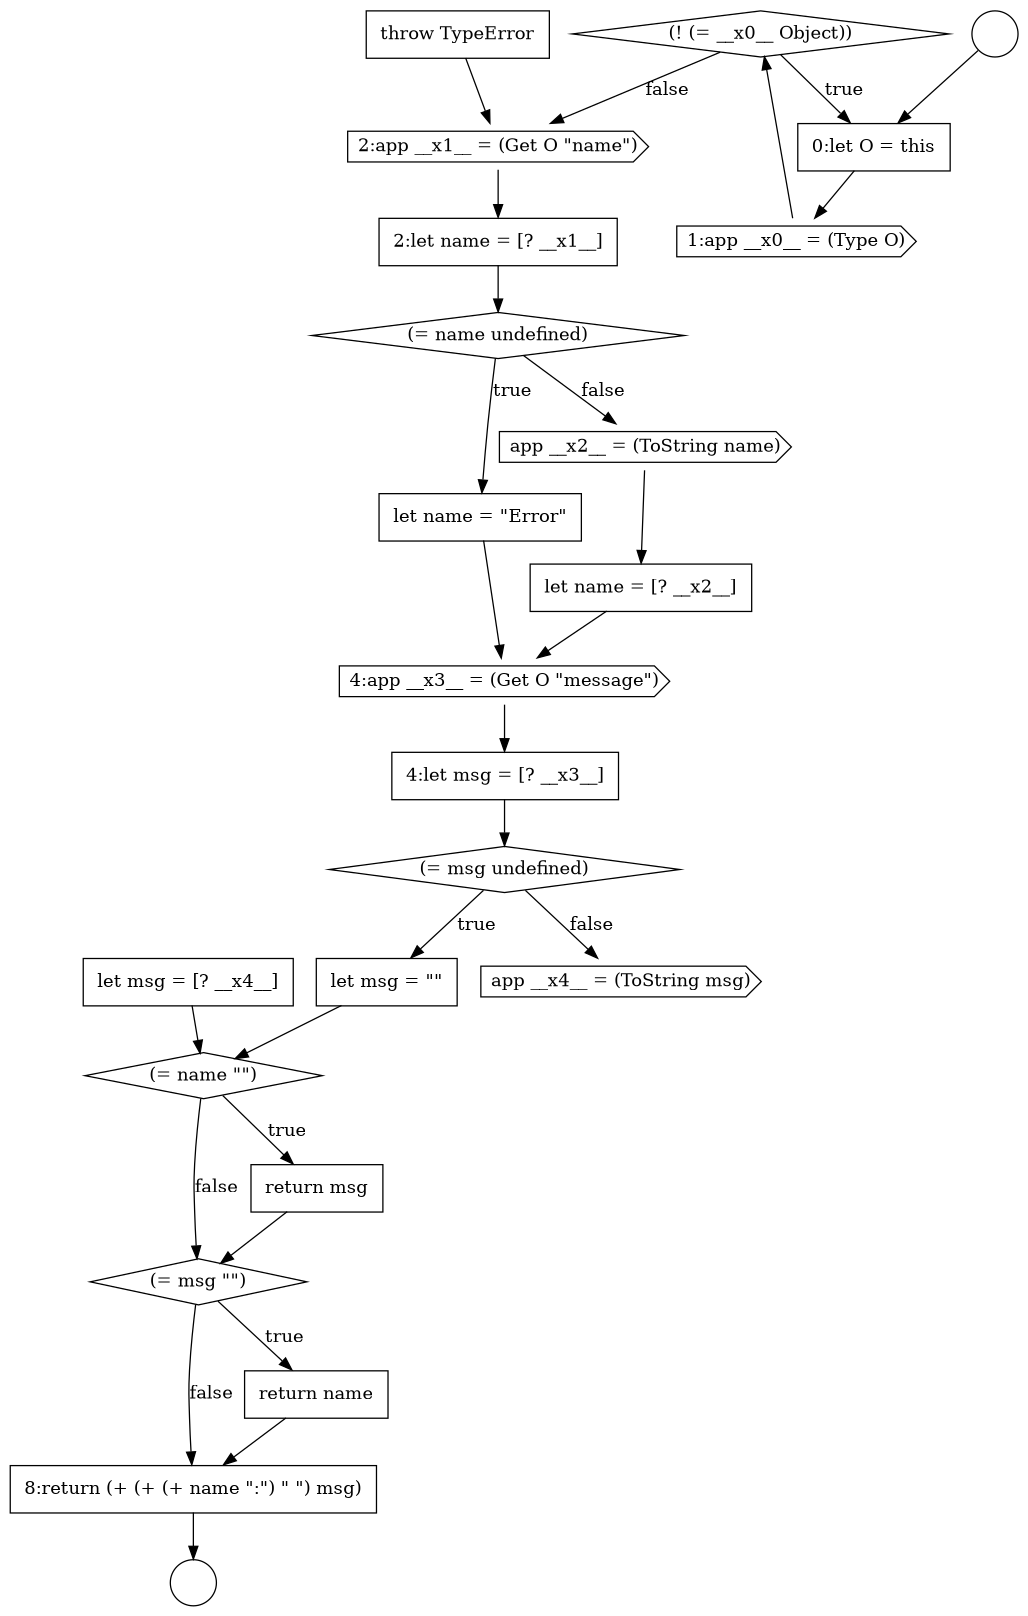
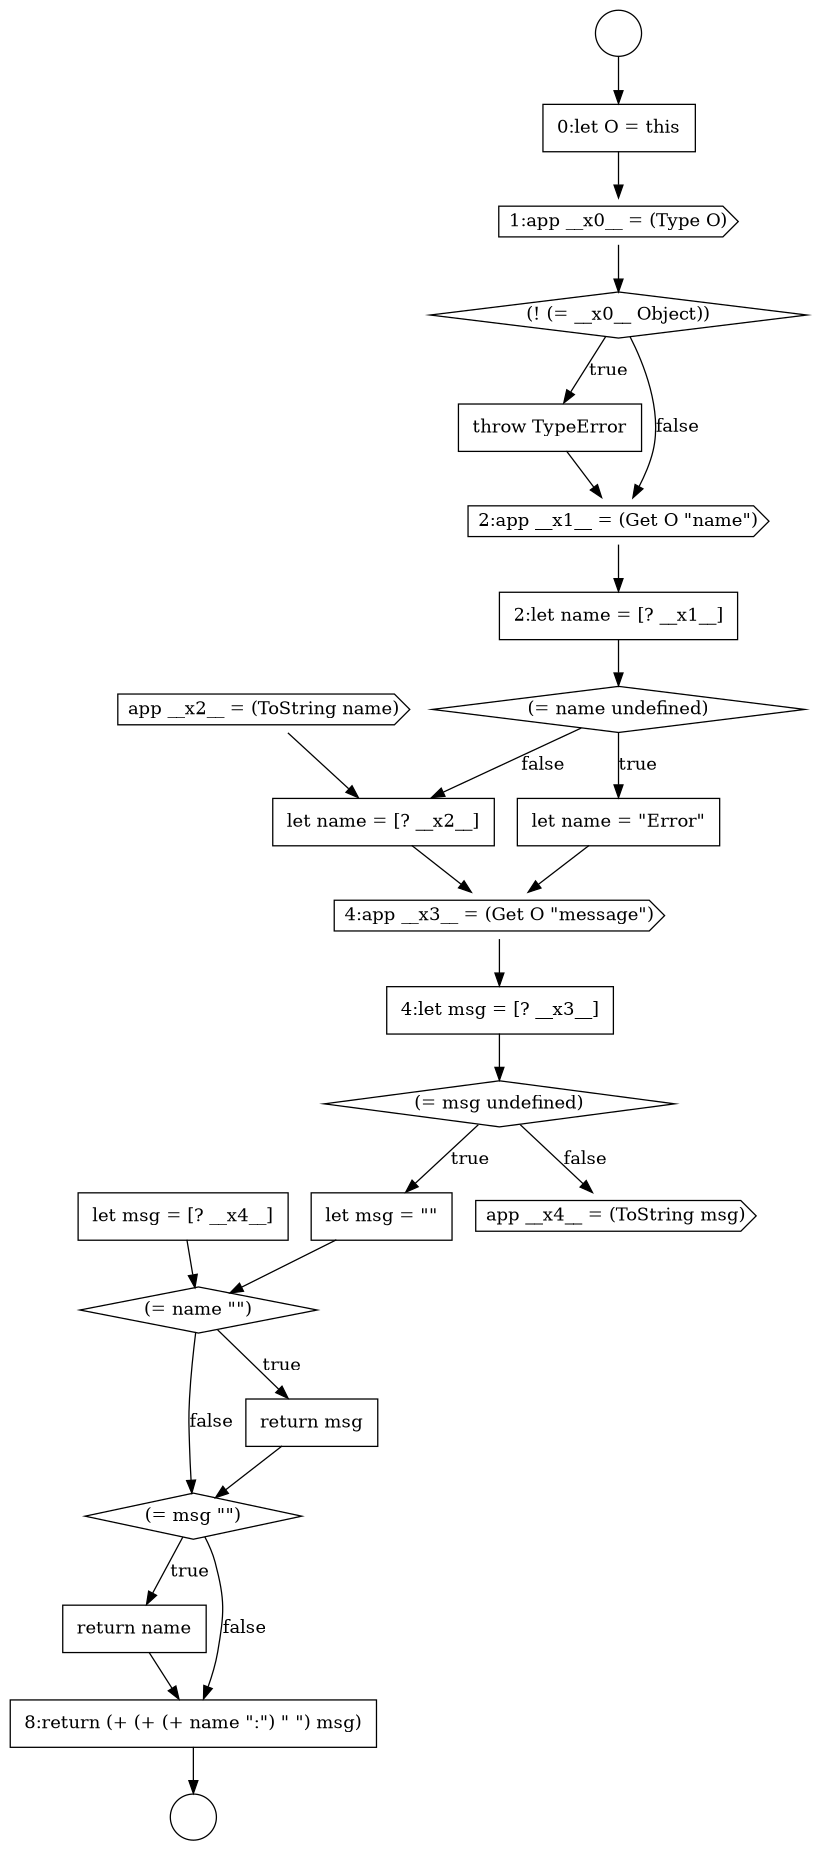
(811, 84) -> (588, 364)
(564, 386) -> (512, 760)
